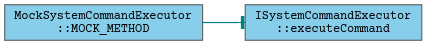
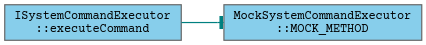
(221, 23) -> (200, 23)
